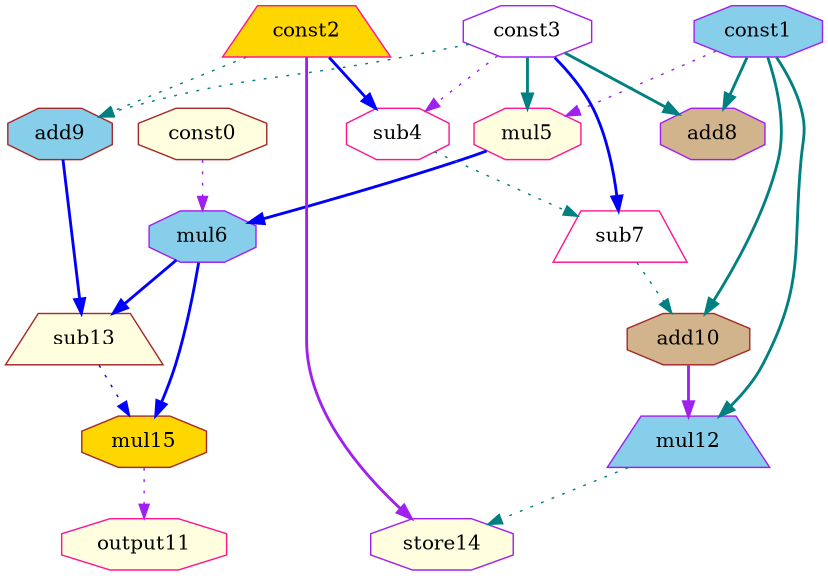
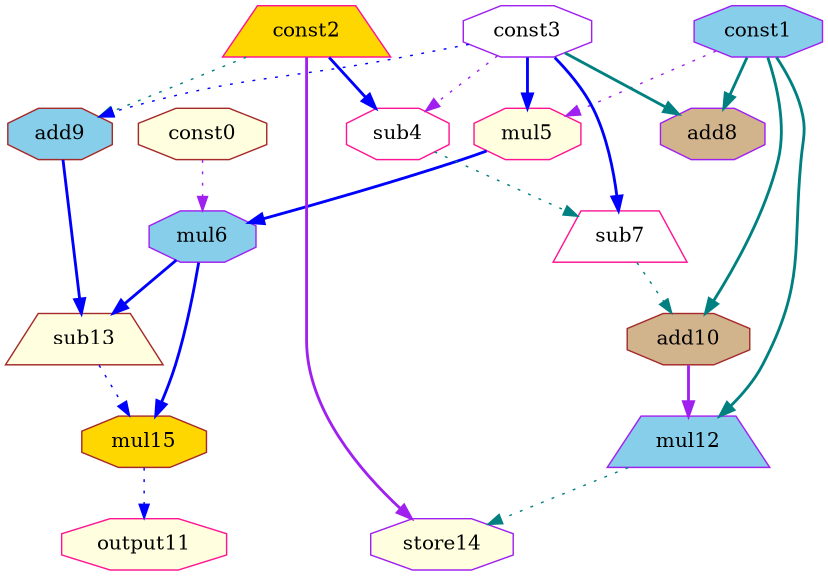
(290, 75) -> (290, 75)
(527, 76) -> (527, 76)
(144, 486) -> (144, 486)
